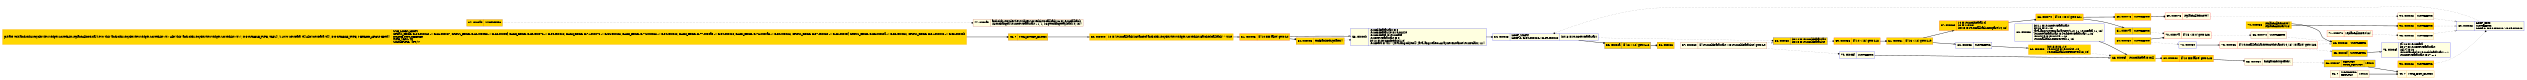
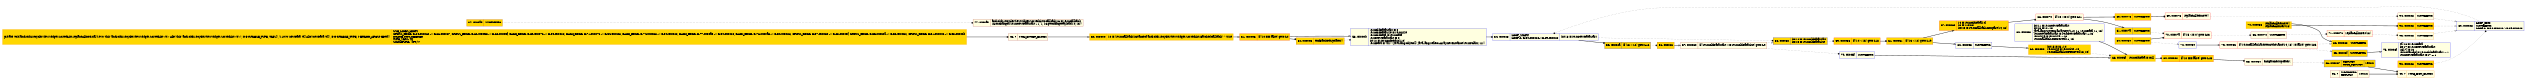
(2060, 17) -> (2060, 17)
(1028, 37) -> (1028, 37)
(2308, 39) -> (2306, 34)
(1653, 45) -> (1653, 45)
none -> (1676, 45)
